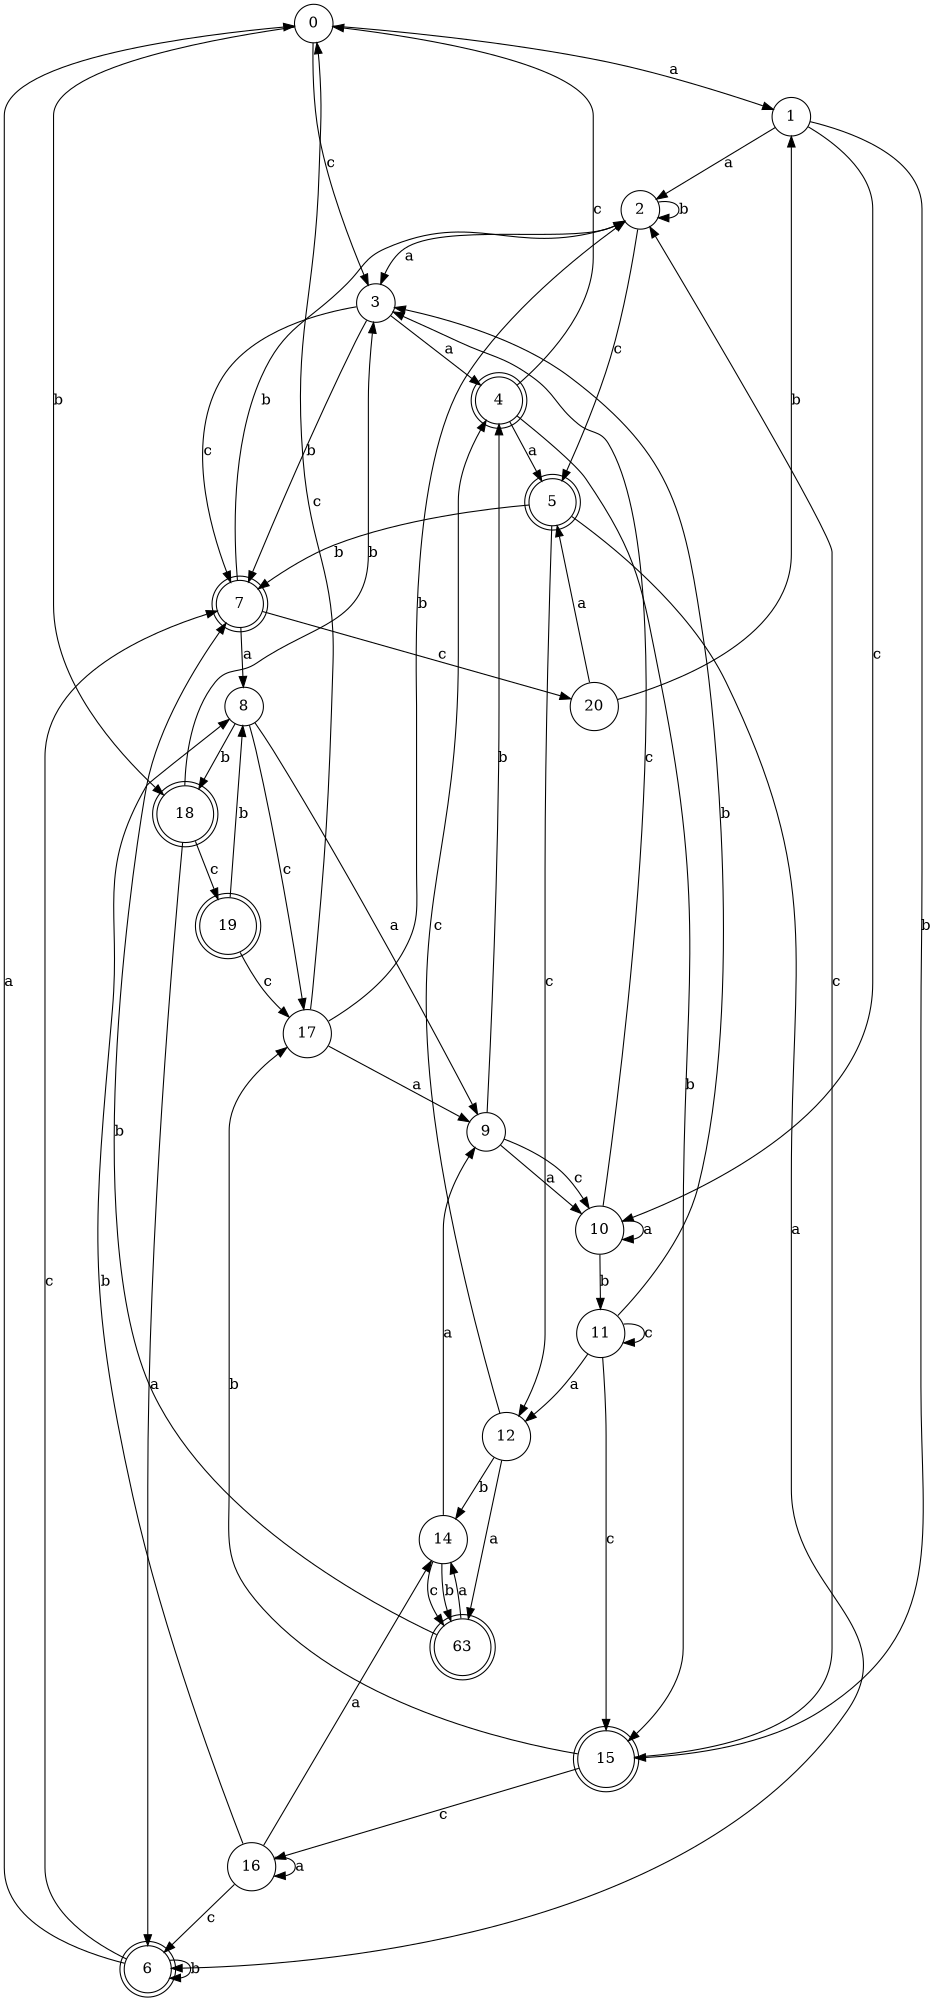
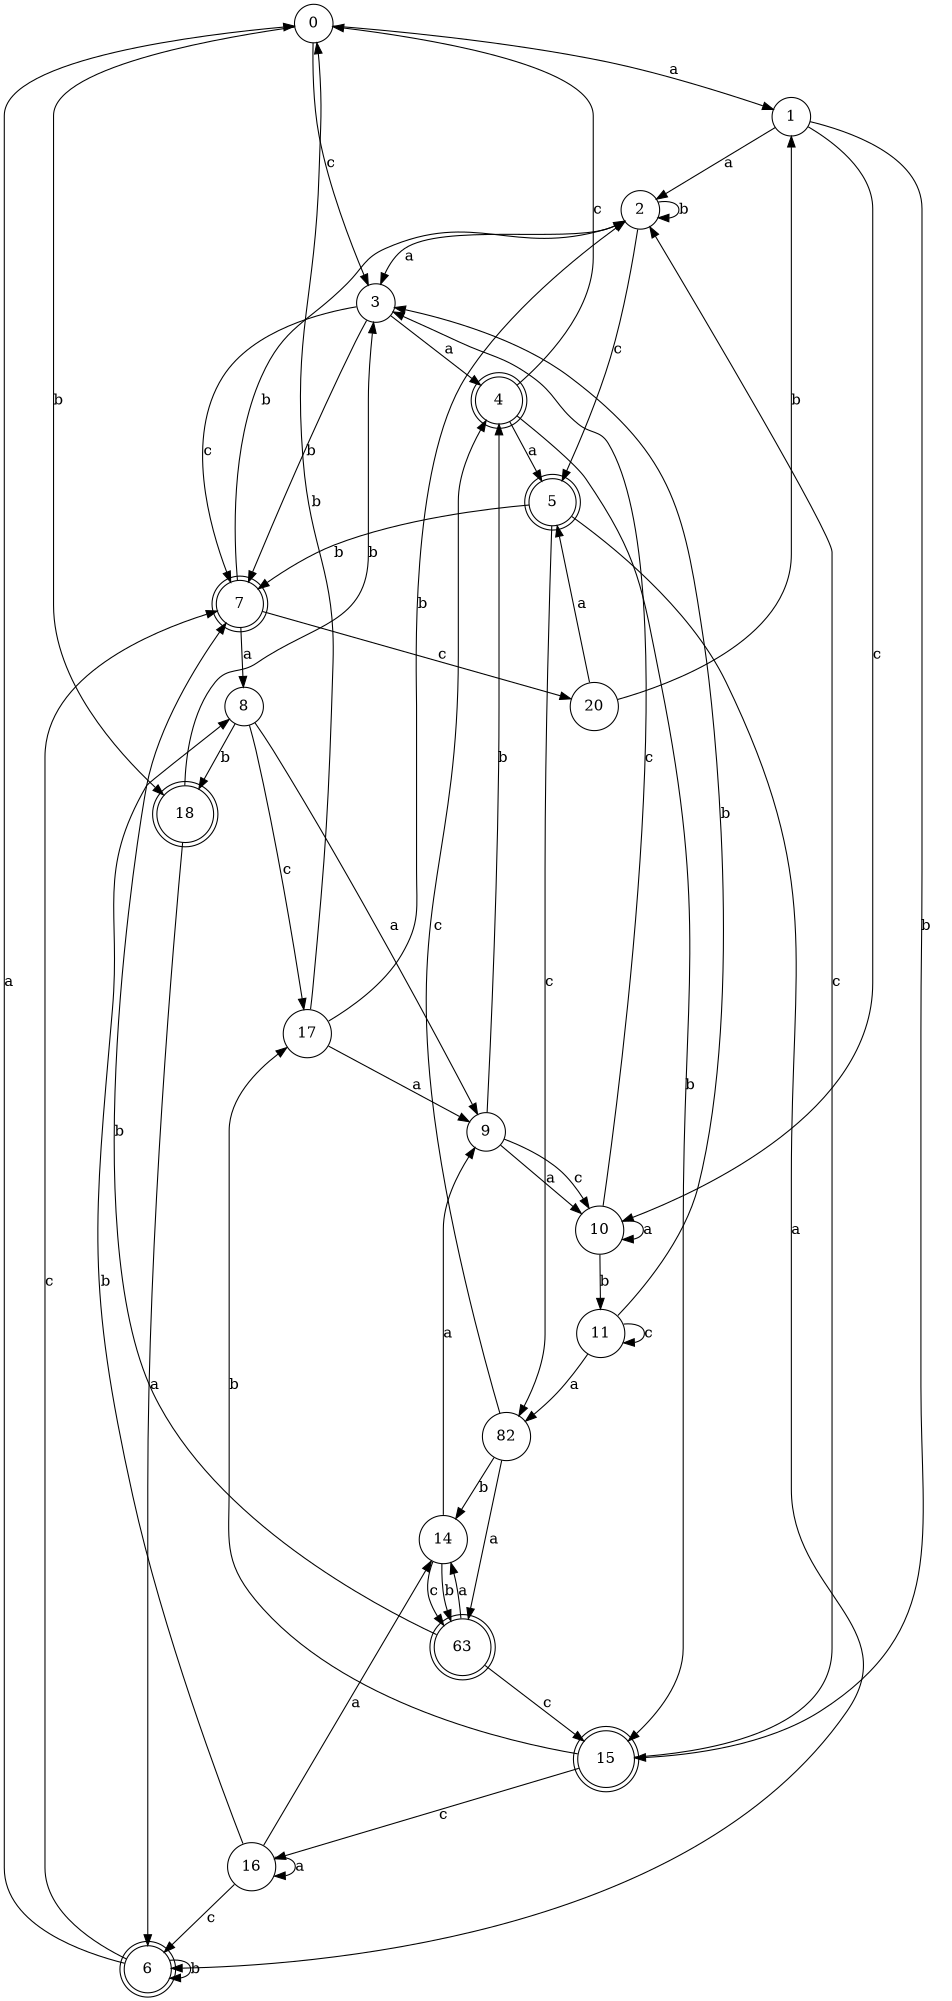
(317, 502) -> (317, 502)
(228, 926) -> none
(507, 1437) -> (507, 1437)
(606, 1539) -> (530, 1700)
